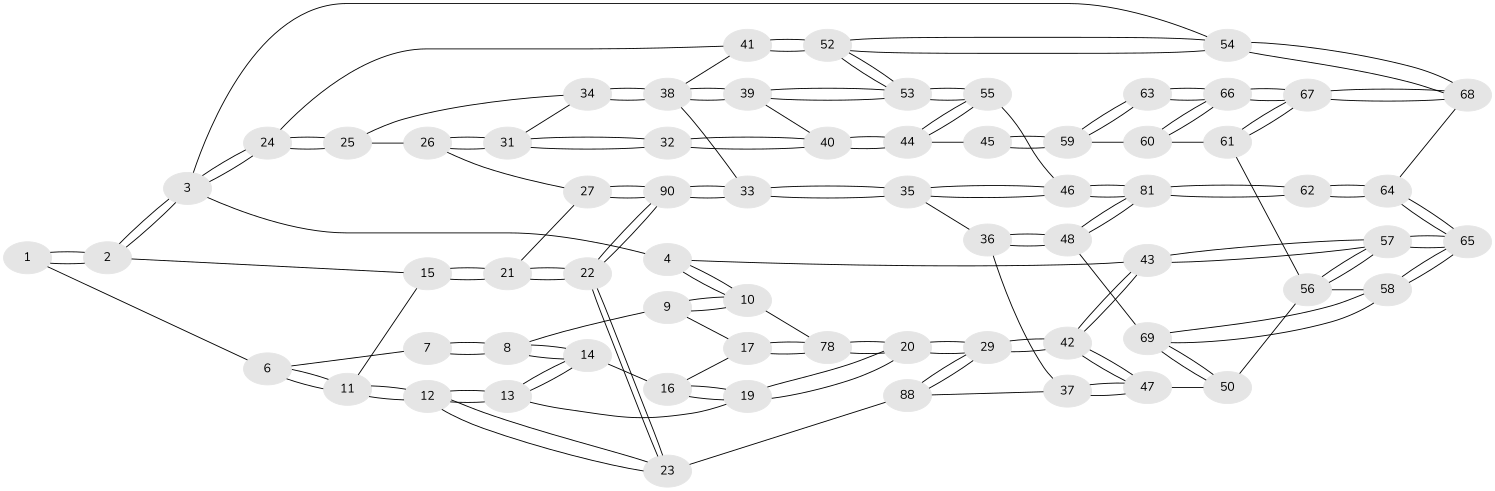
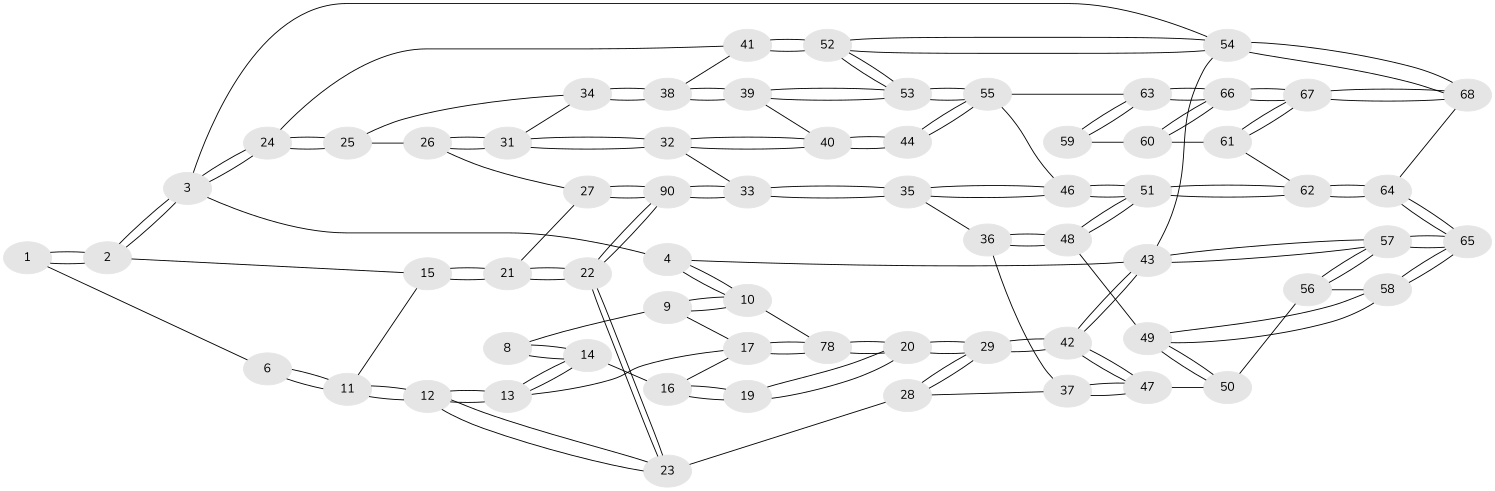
none -> (1068, 94)
(701, 131) -> (708, 168)
(988, 142) -> none
none -> (1184, 151)
(1148, 191) -> (1148, 191)
(1268, 216) -> (1268, 167)
(1148, 339) -> (1148, 339)
(428, 348) -> none
(908, 396) -> (908, 396)
(628, 417) -> (619, 377)
